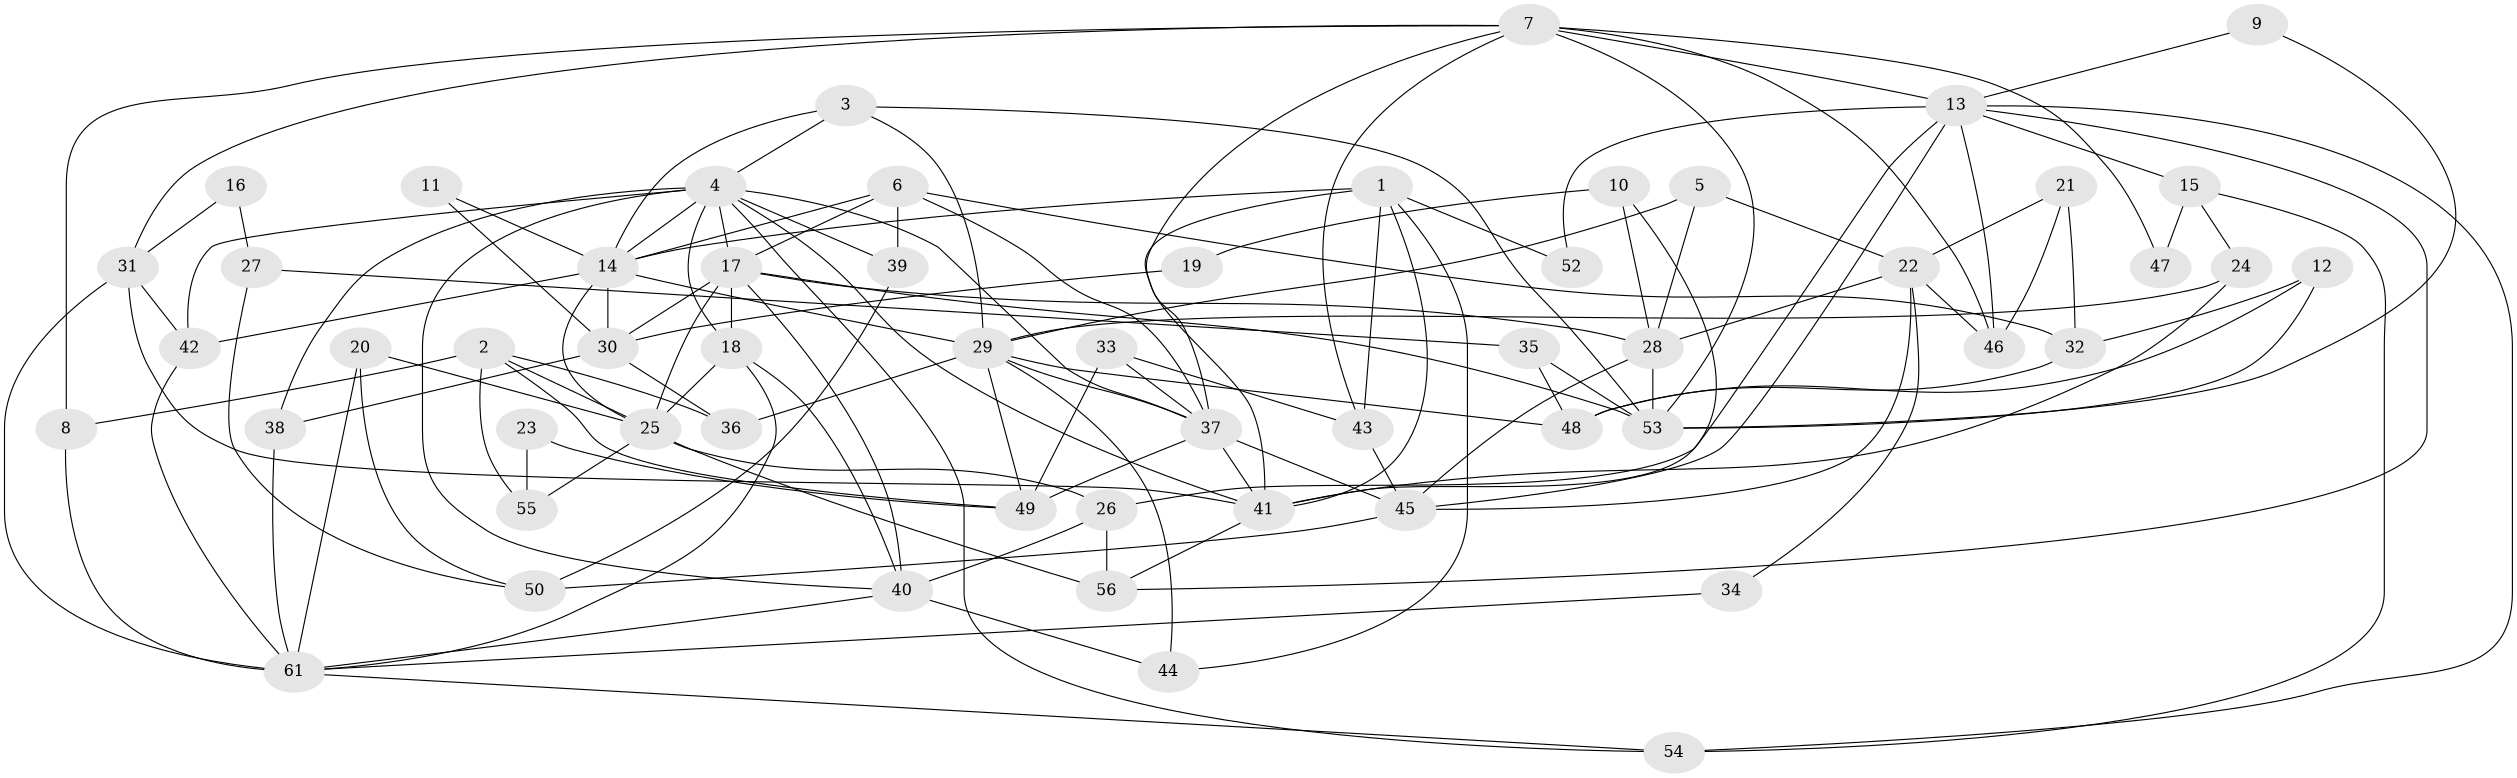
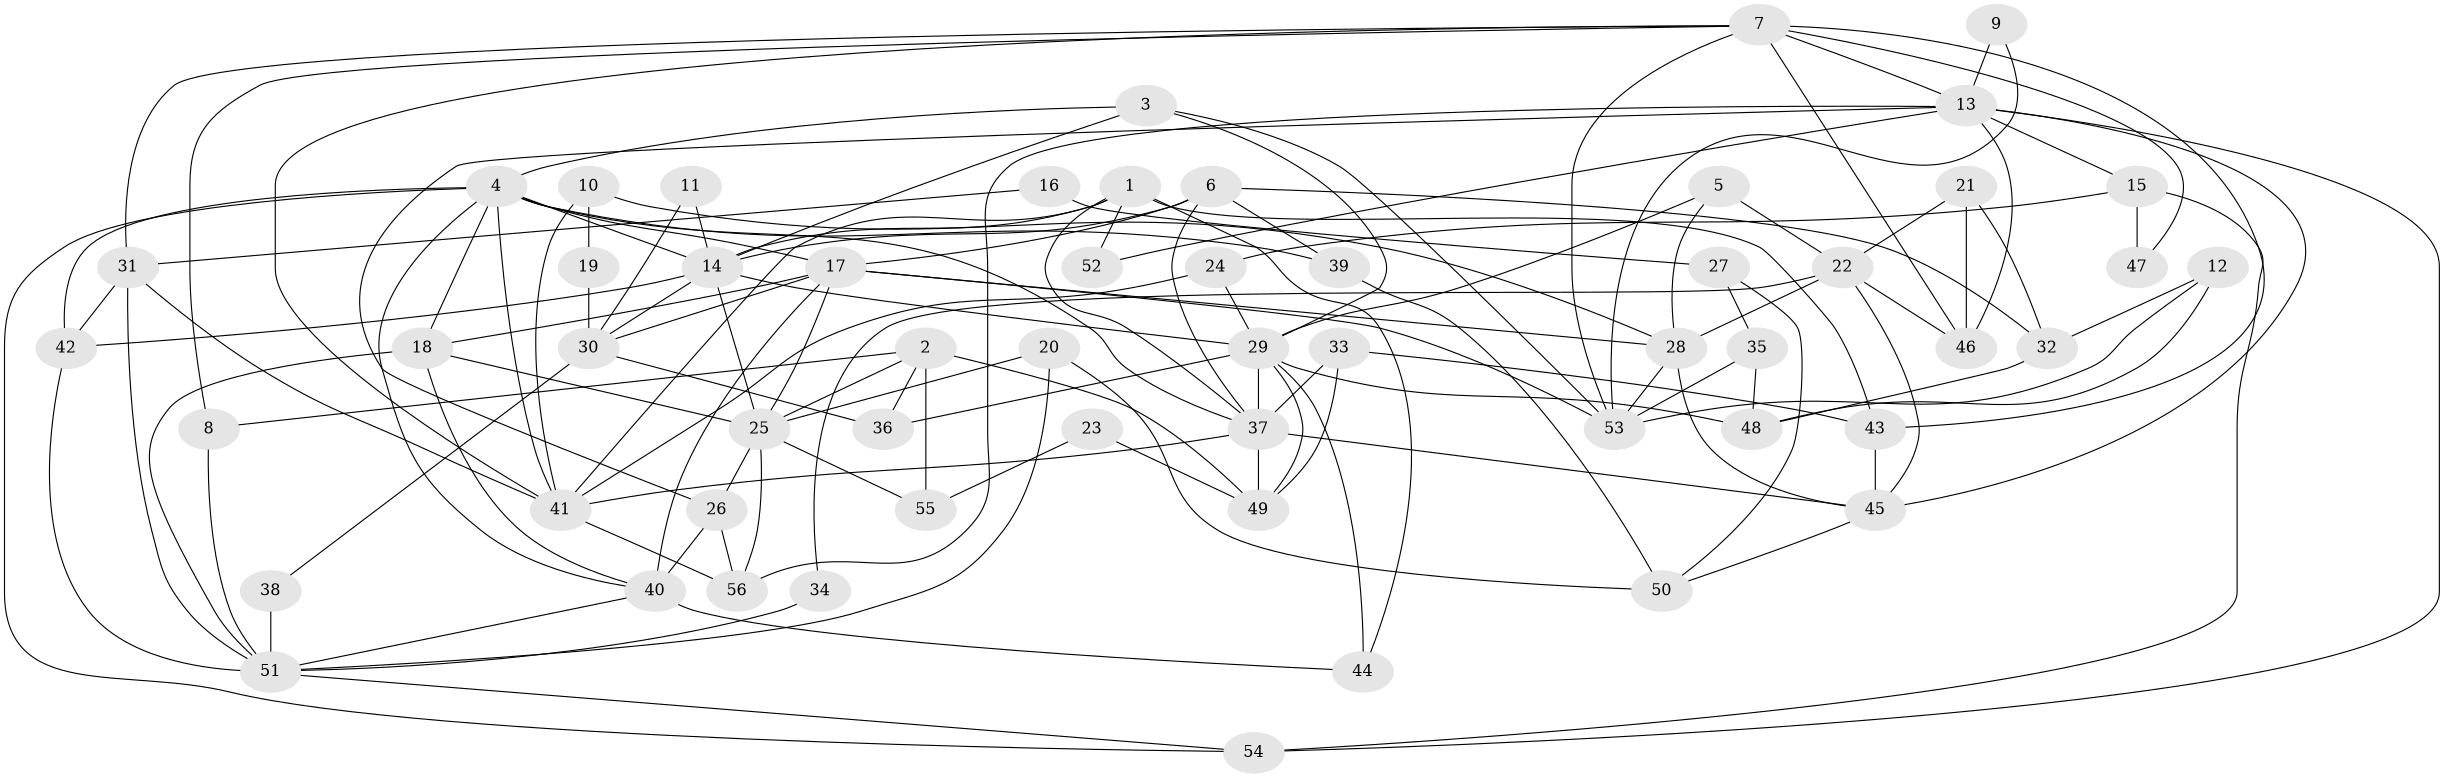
(442, 232) -> none
(294, 672) -> (271, 672)
